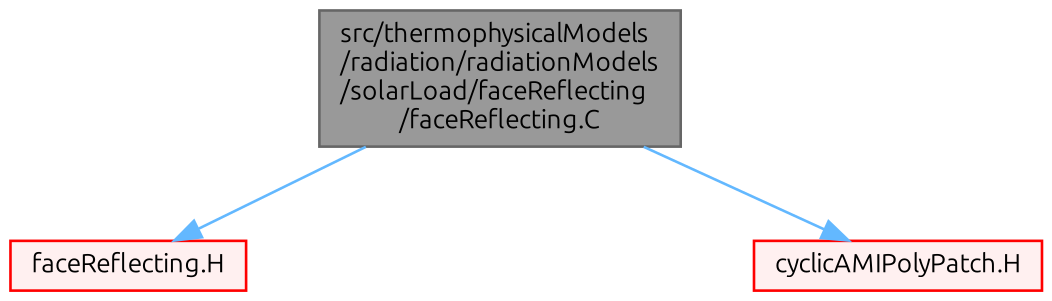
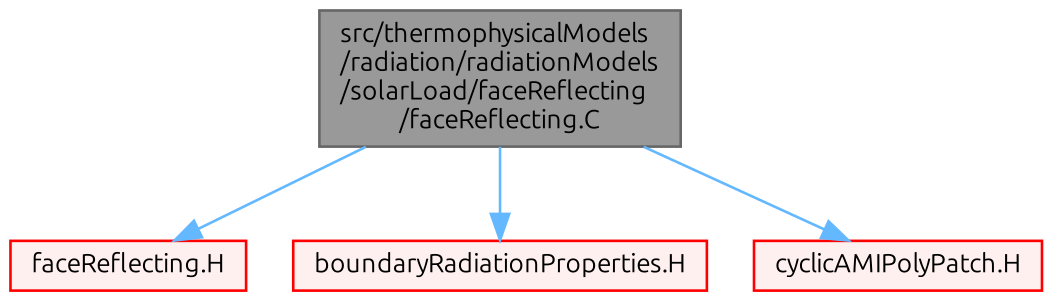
none -> (500, 266)
